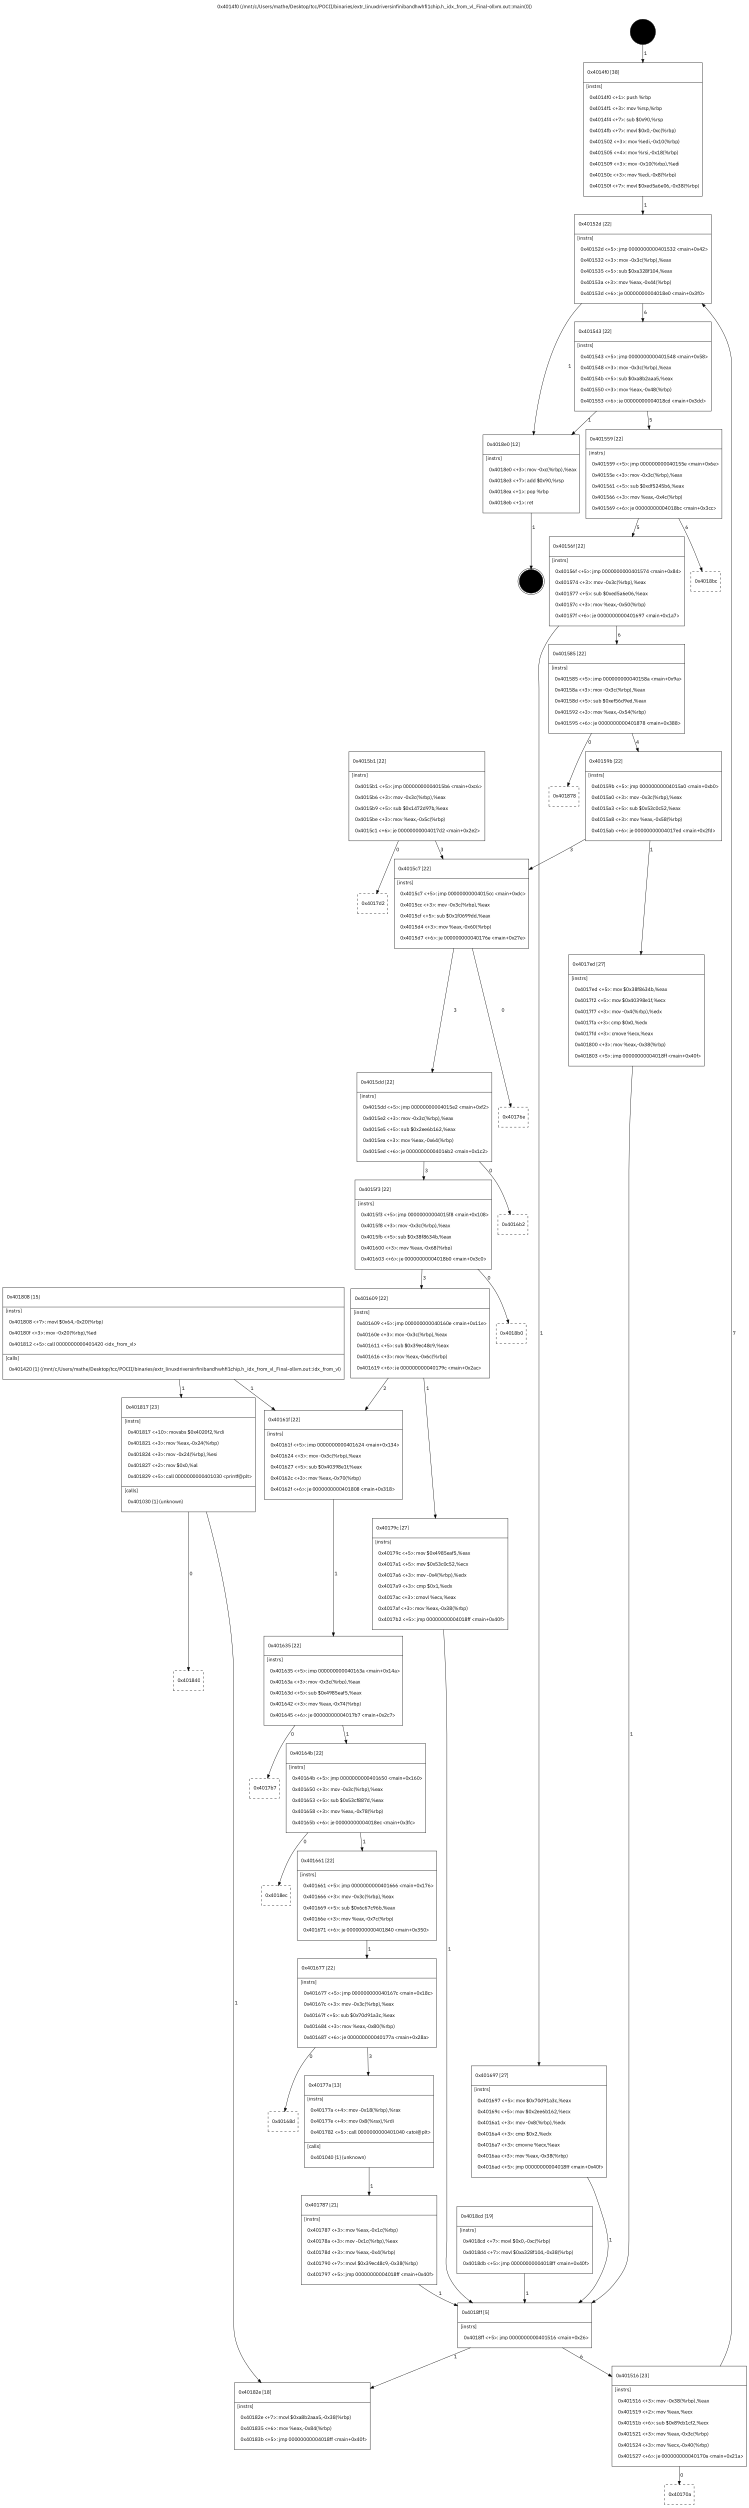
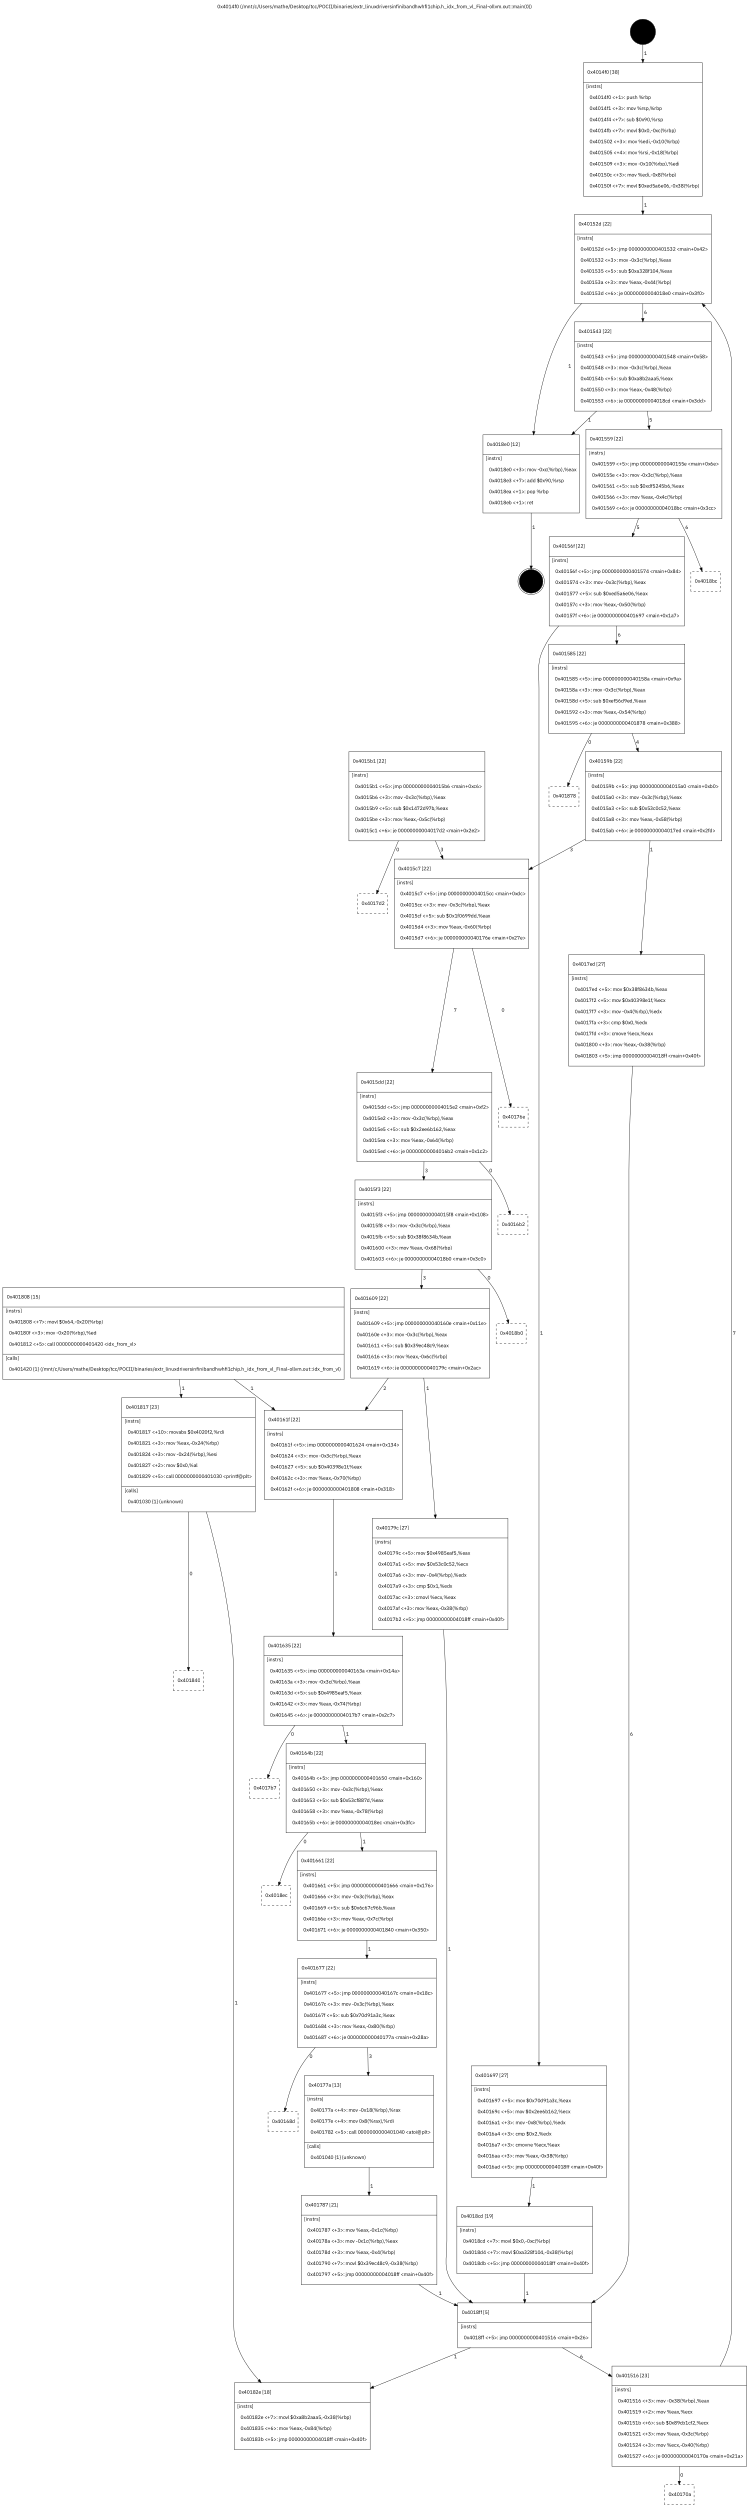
(455, 1010) -> (455, 1010)
(631, 1734) -> (631, 1734)
(608, 2241) -> (531, 2190)
